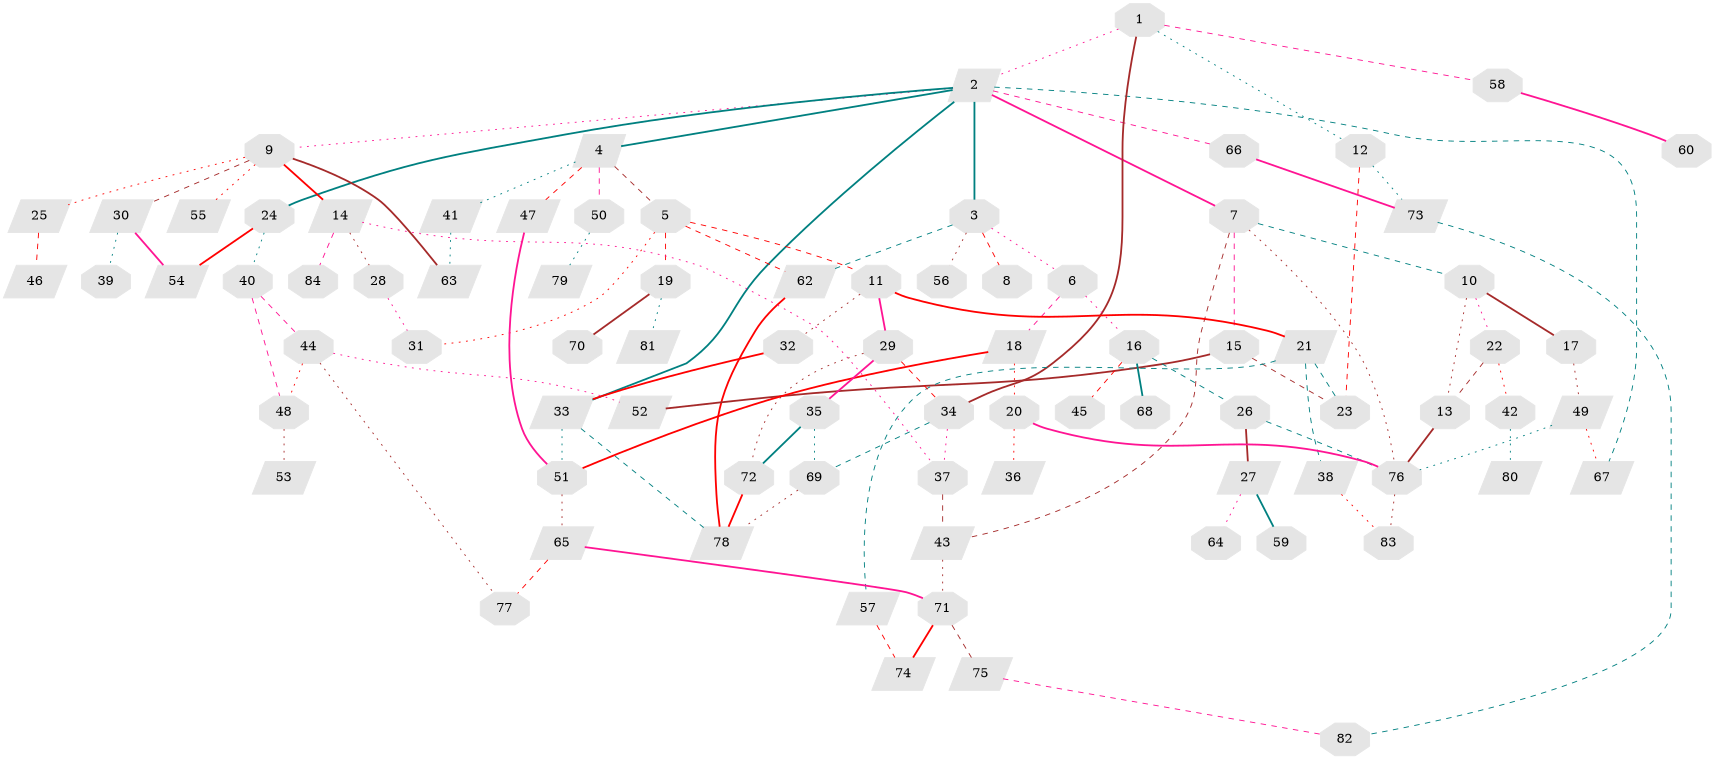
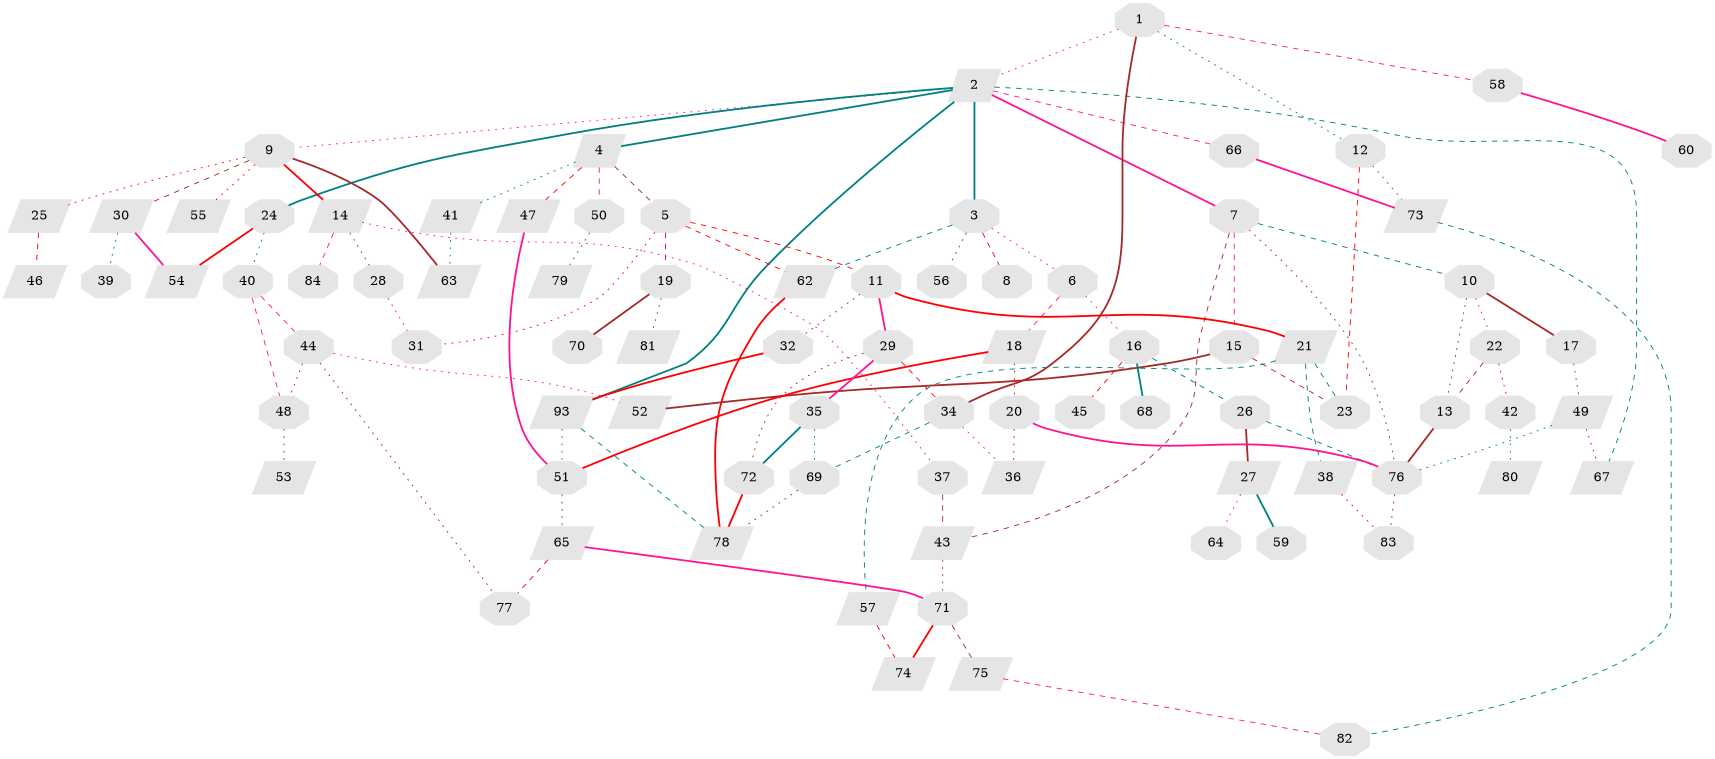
(562, 412) -> (562, 412)
(946, 445) -> (980, 444)
